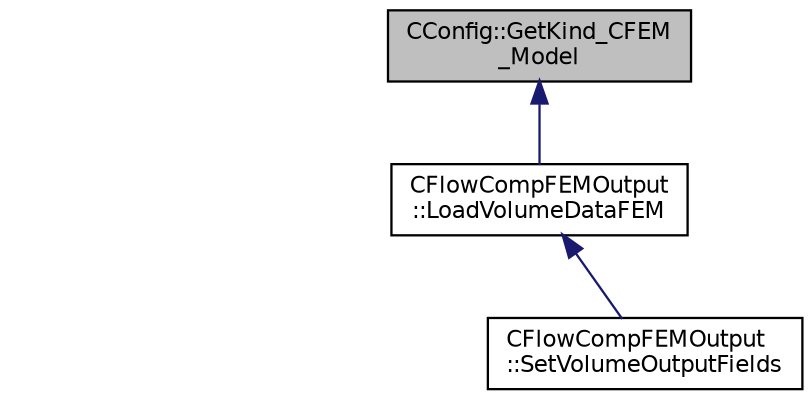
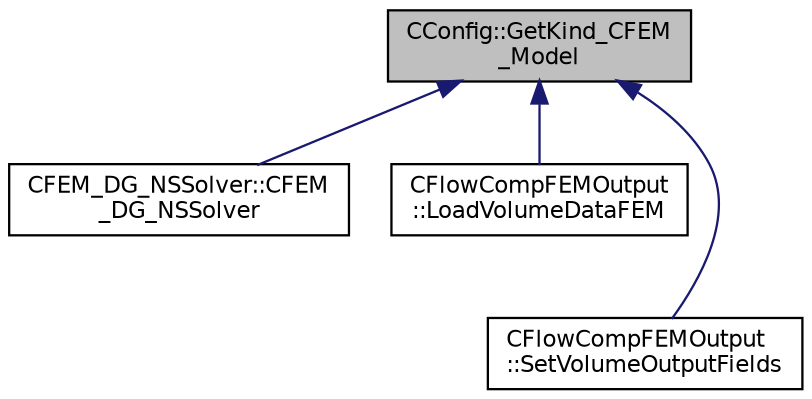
none -> (179, 200)
(599, 286) -> (718, 195)
